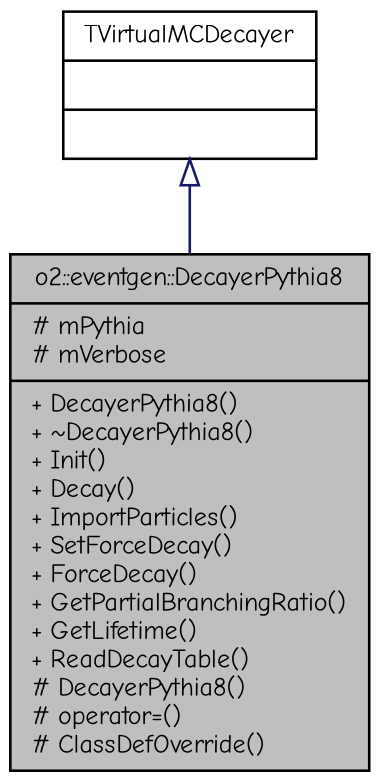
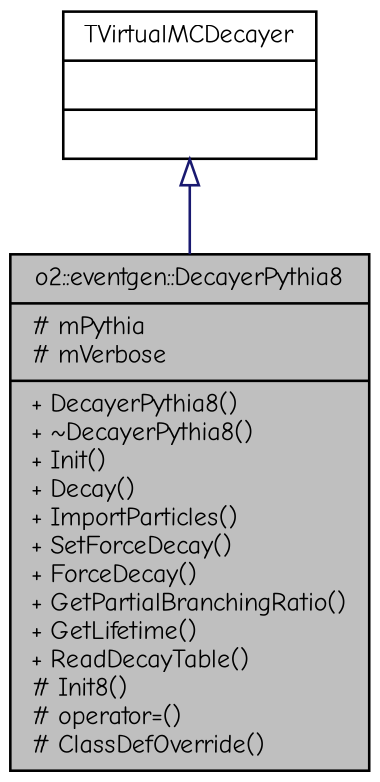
(139, 688) -> (80, 688)
